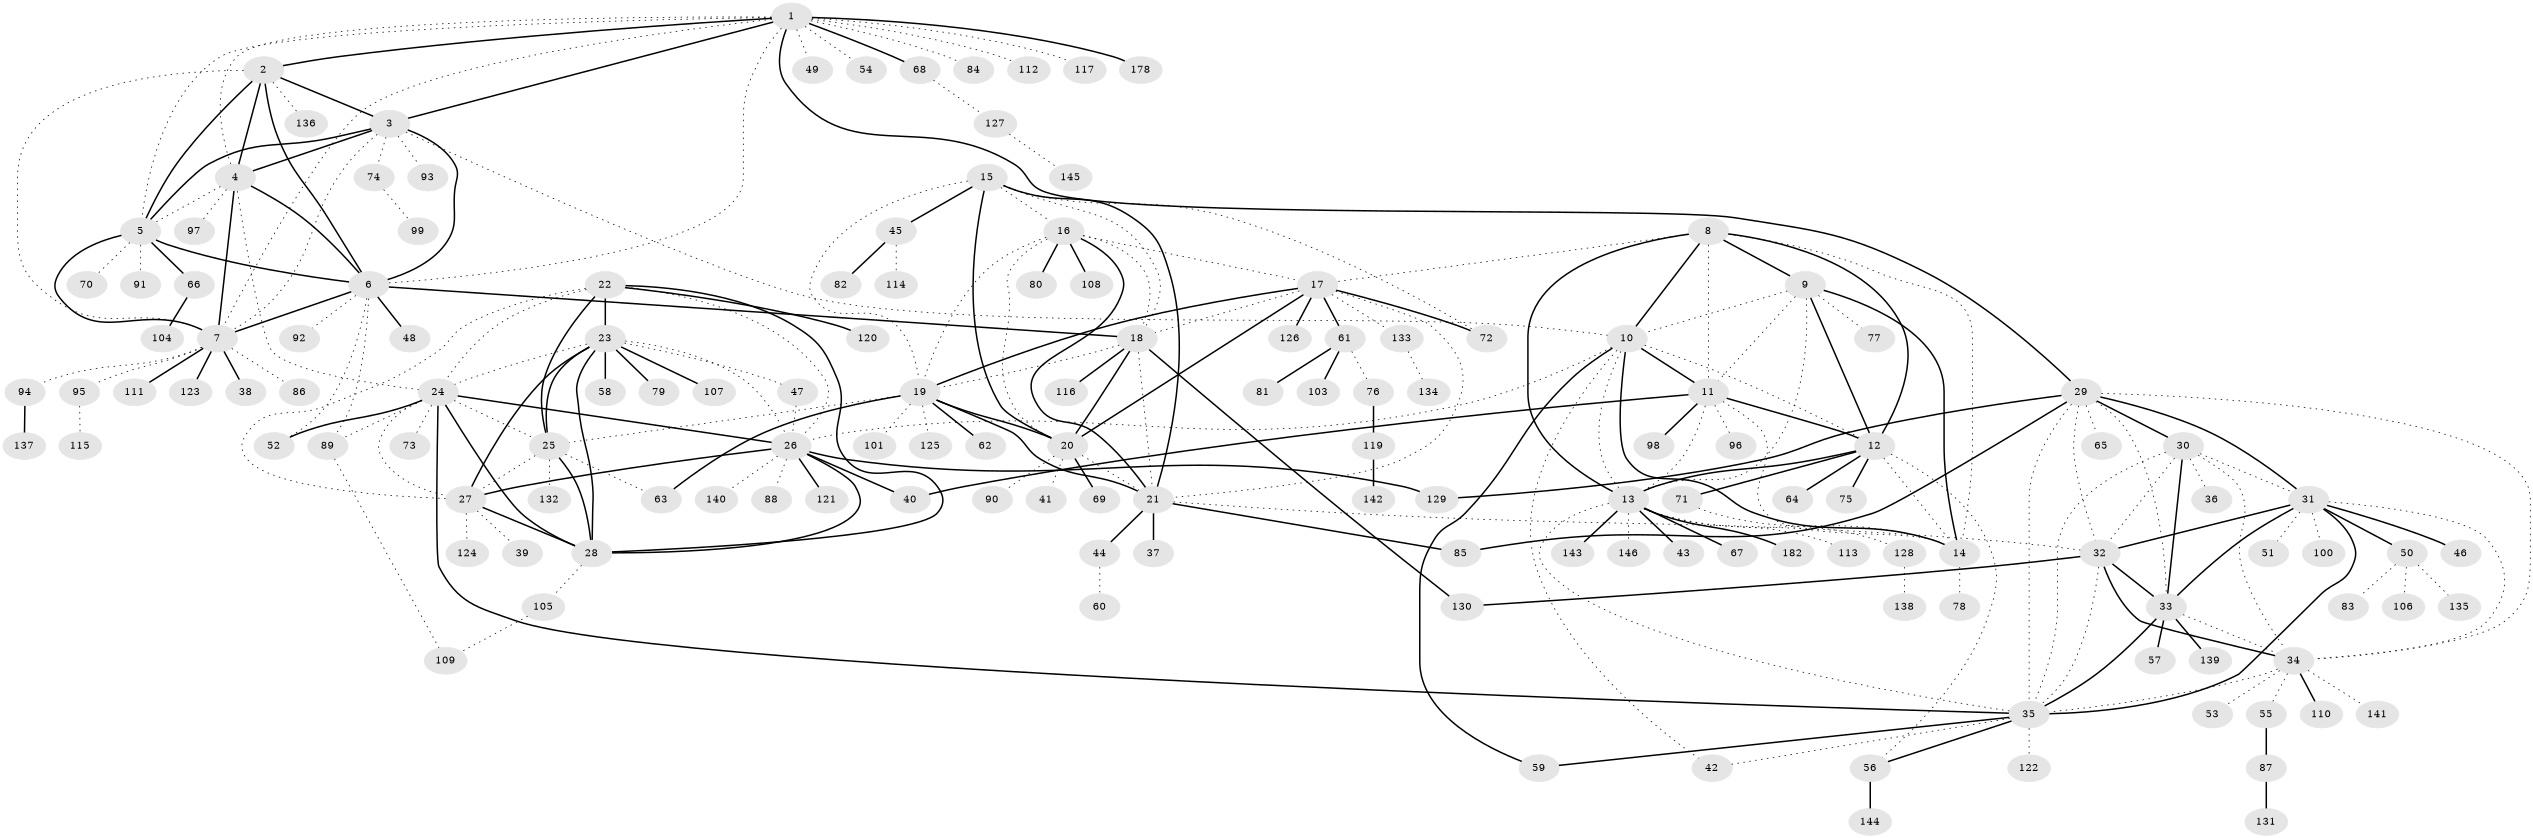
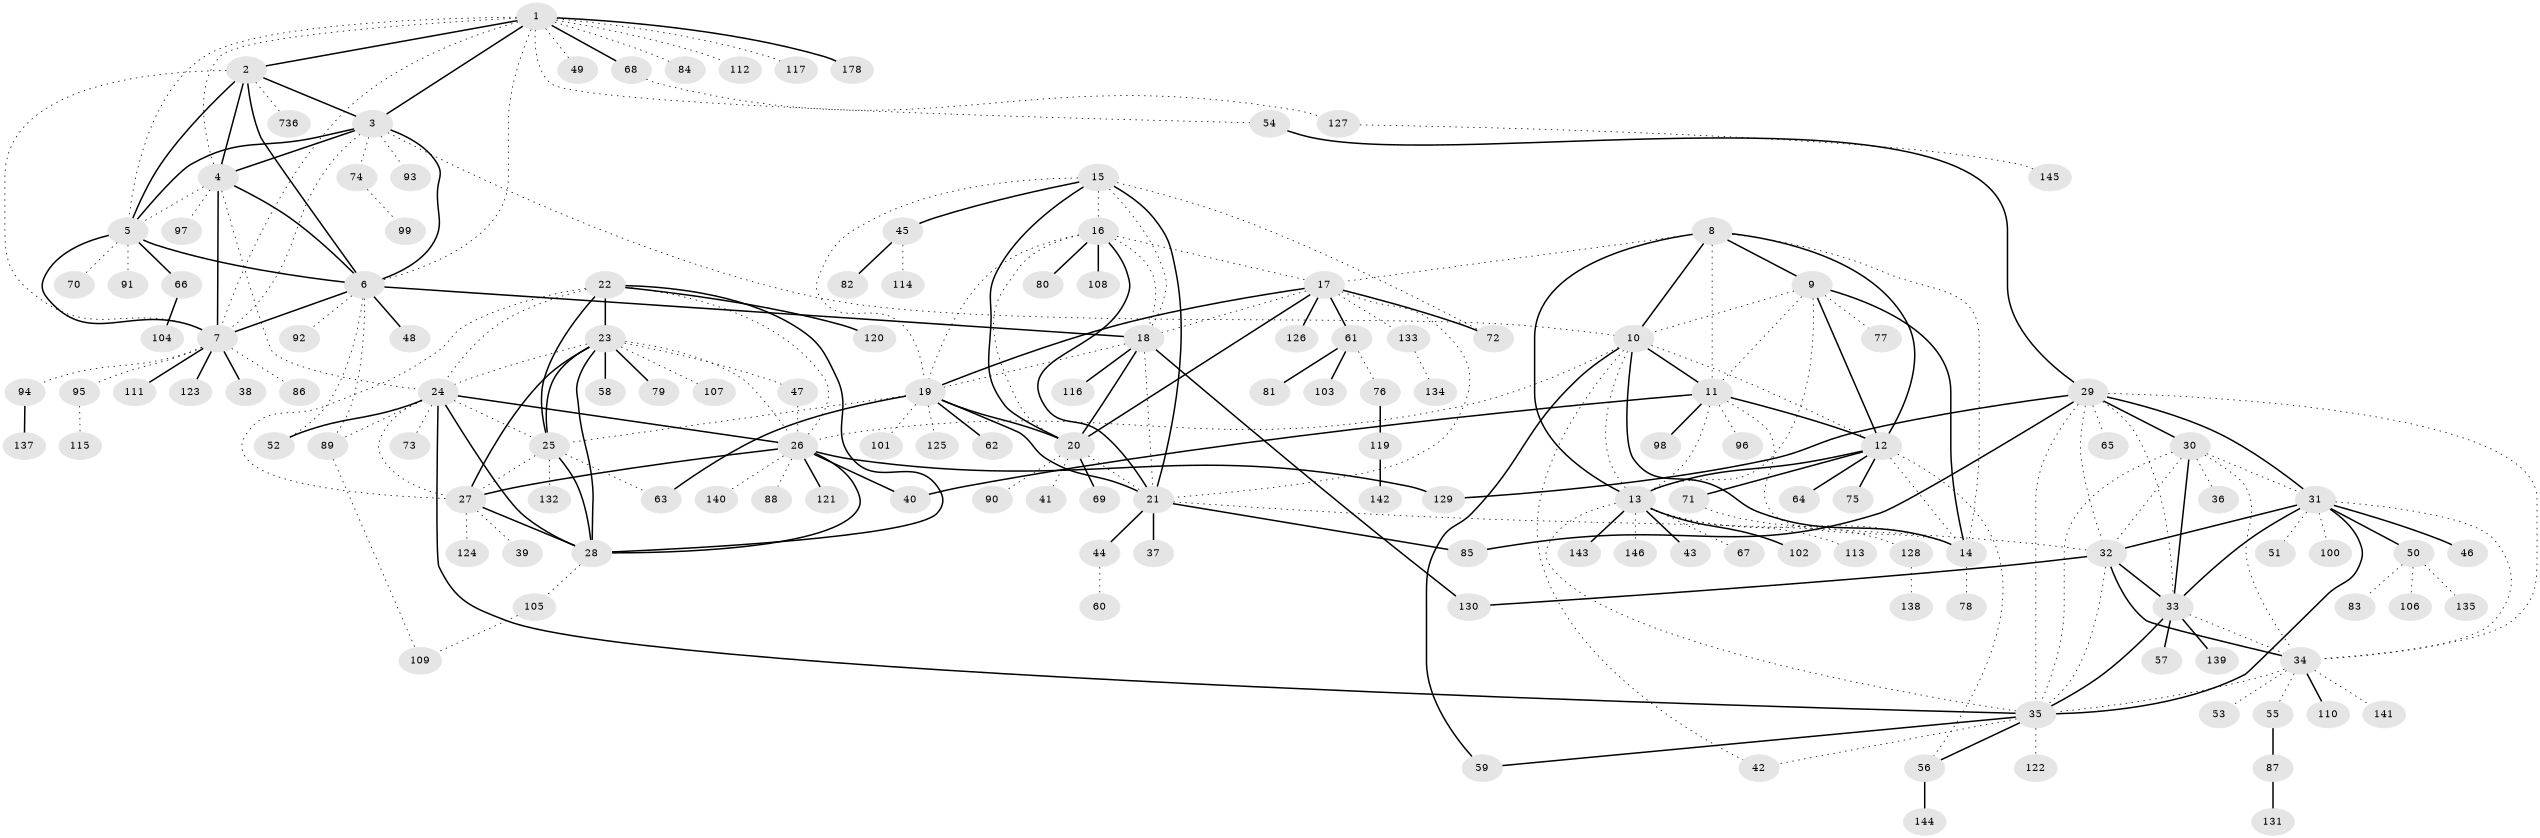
(306, 124) -> (289, 124)
(1406, 211) -> (1660, 139)
(659, 365) -> (659, 365)
(1689, 529) -> (1696, 529)
(1793, 553) -> (1799, 553)
